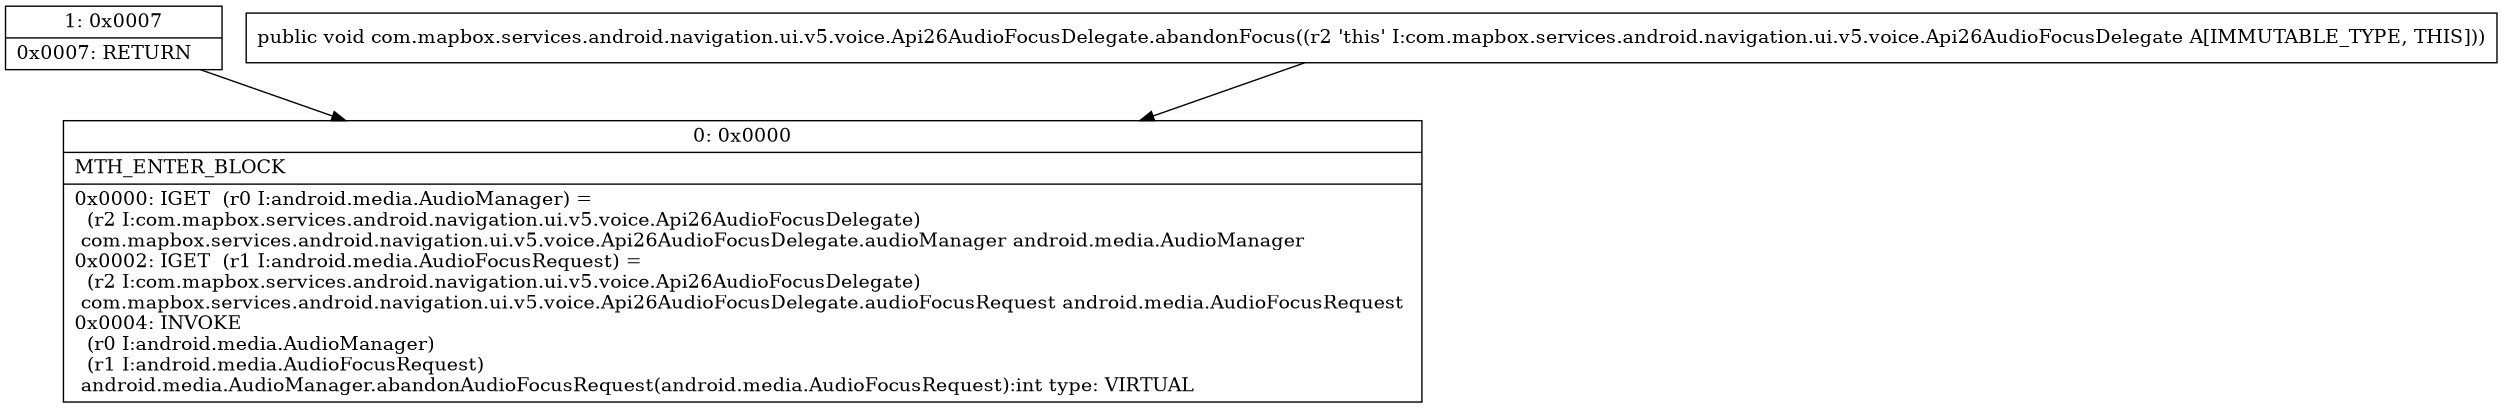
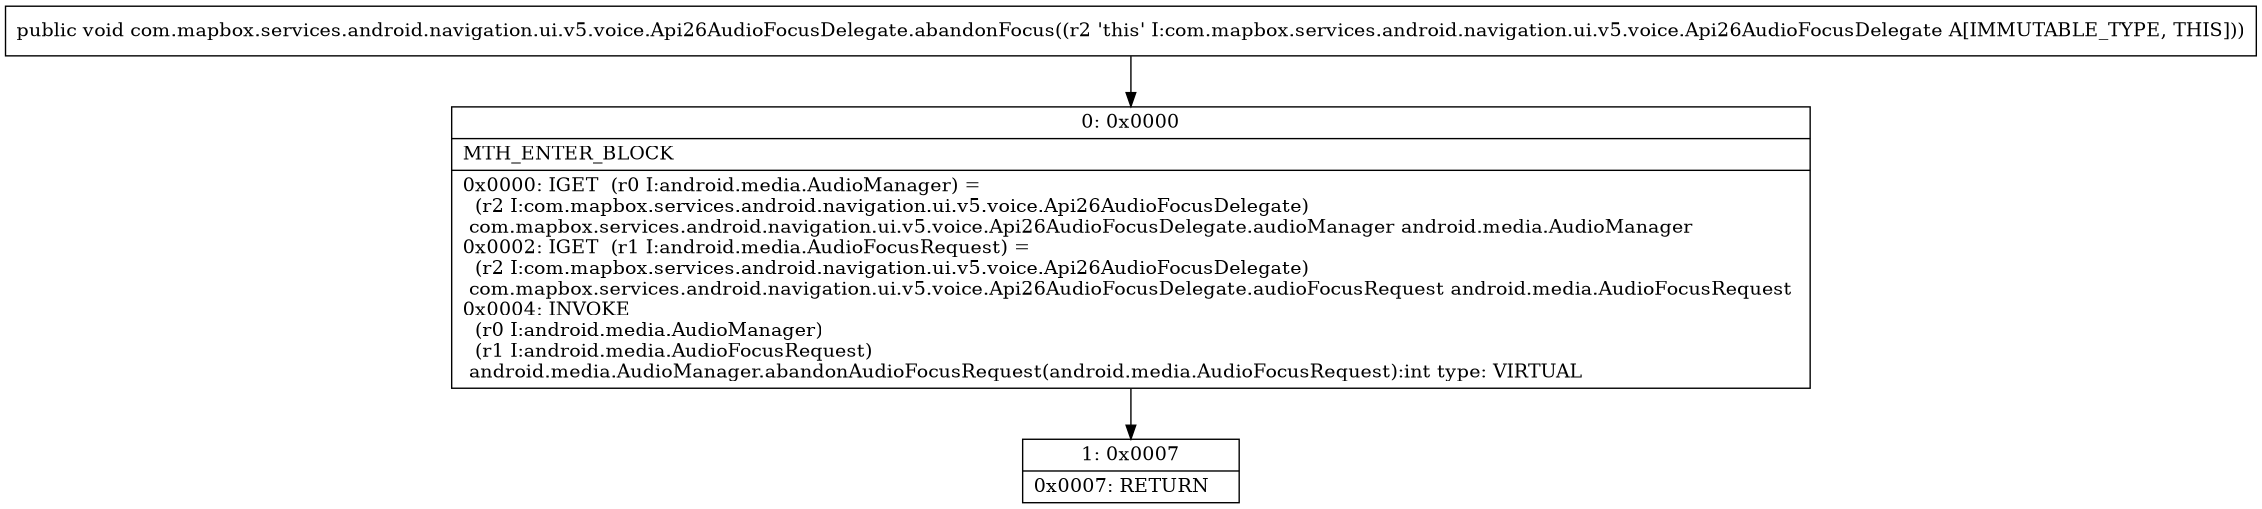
(266, 93) -> (1131, 407)
